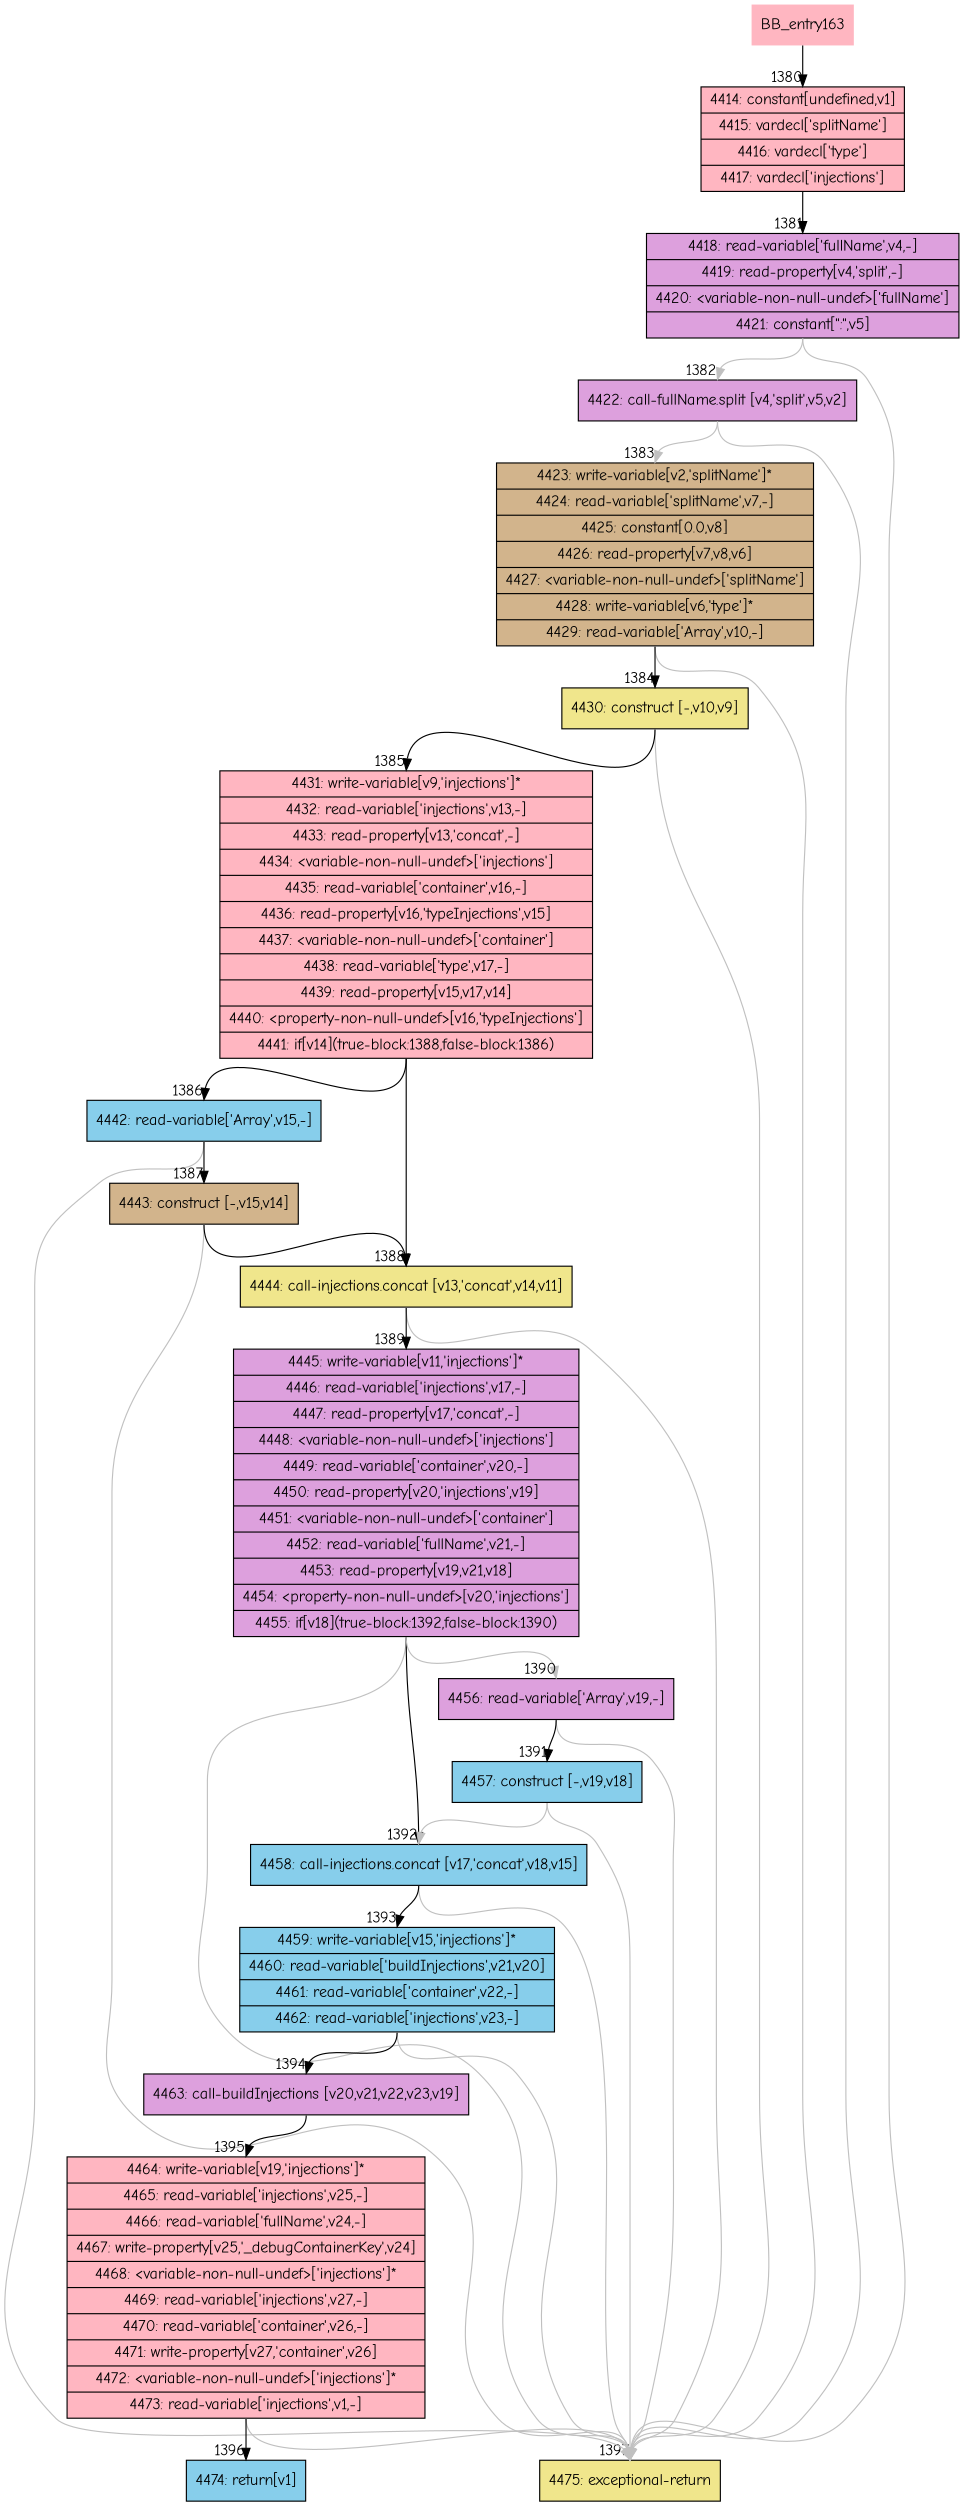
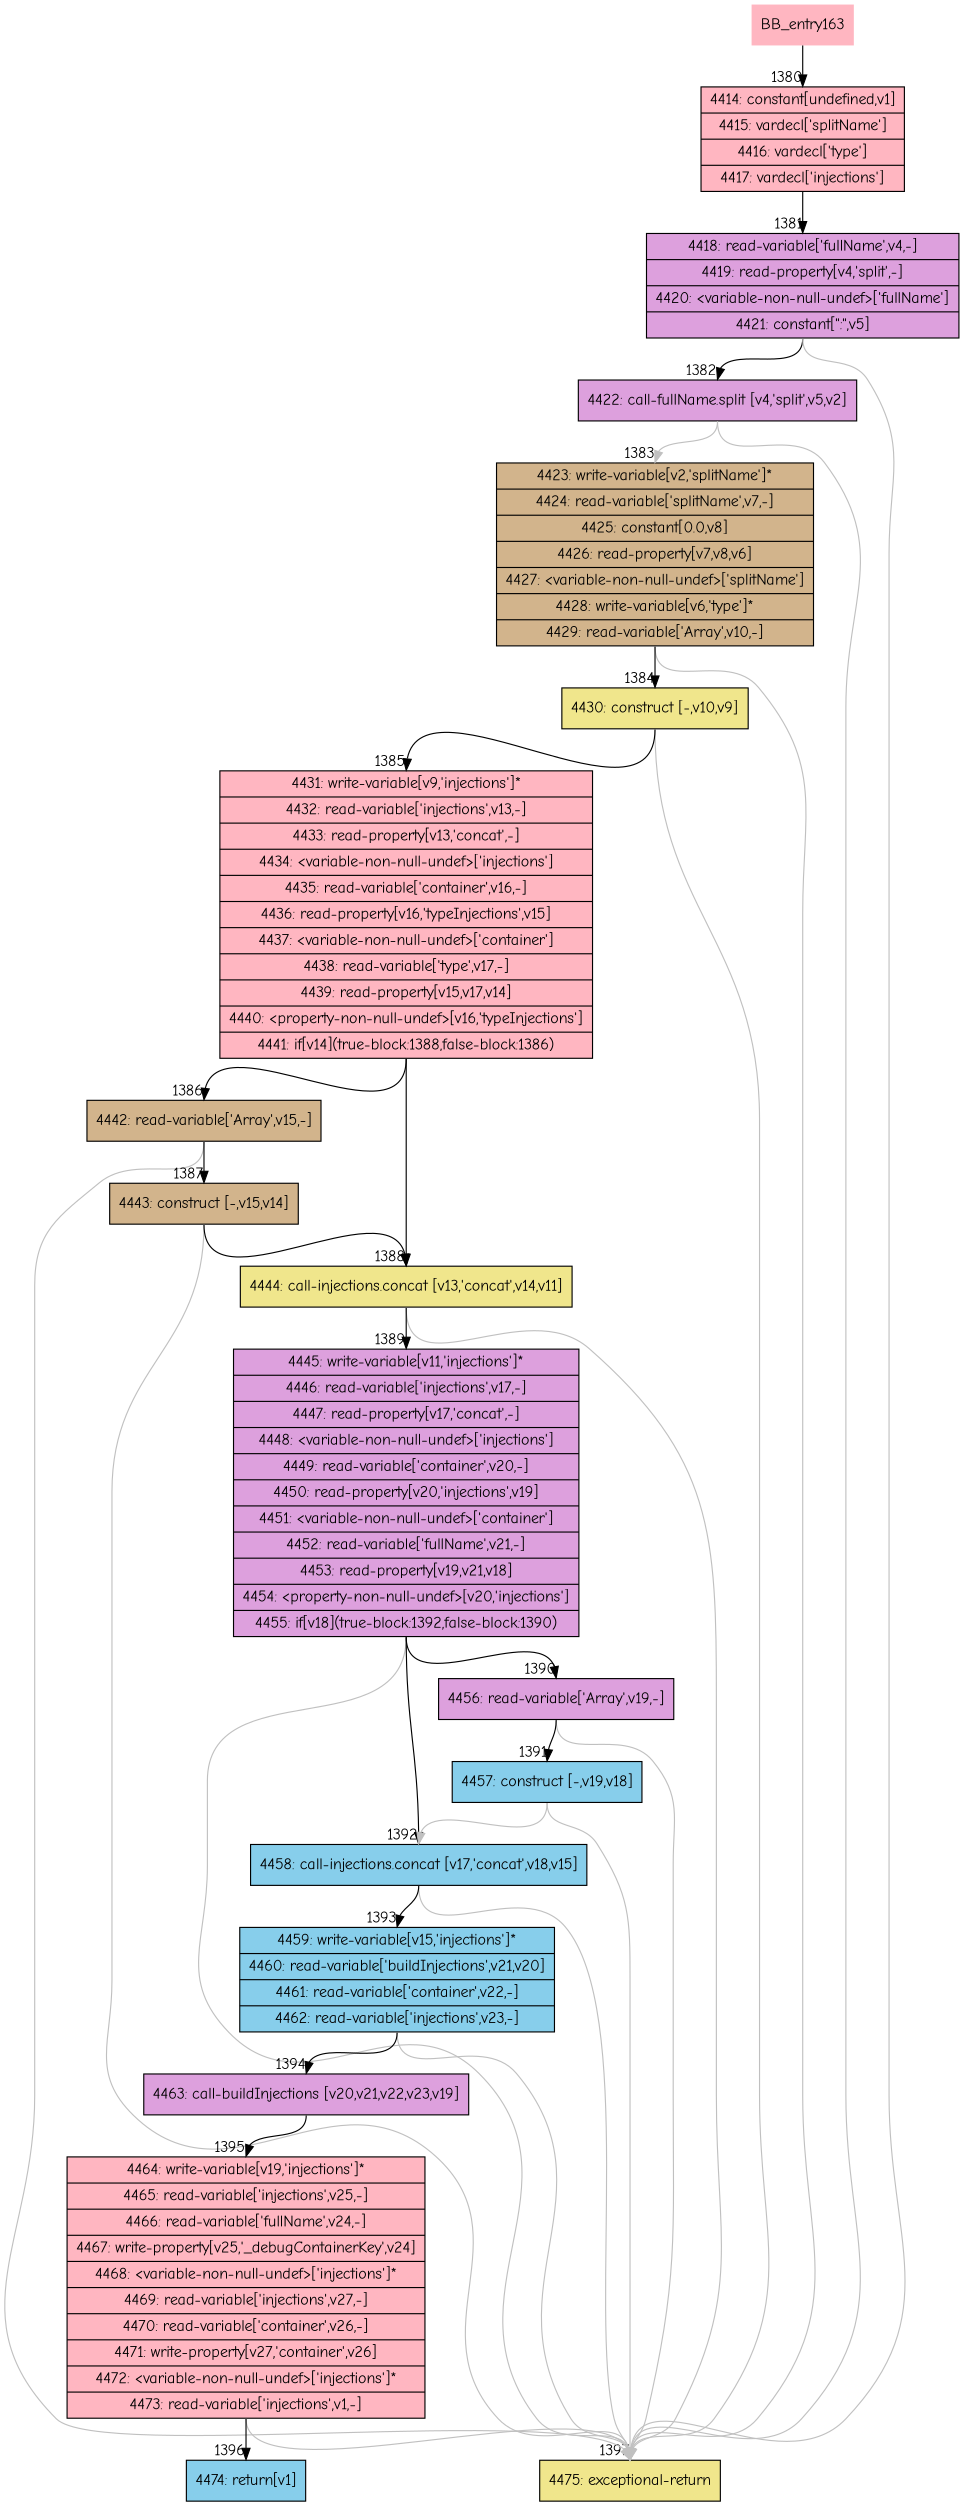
(766, 359) -> (766, 359)
(204, 1121) -> (204, 1121)
(475, 1659) -> (475, 1659)
